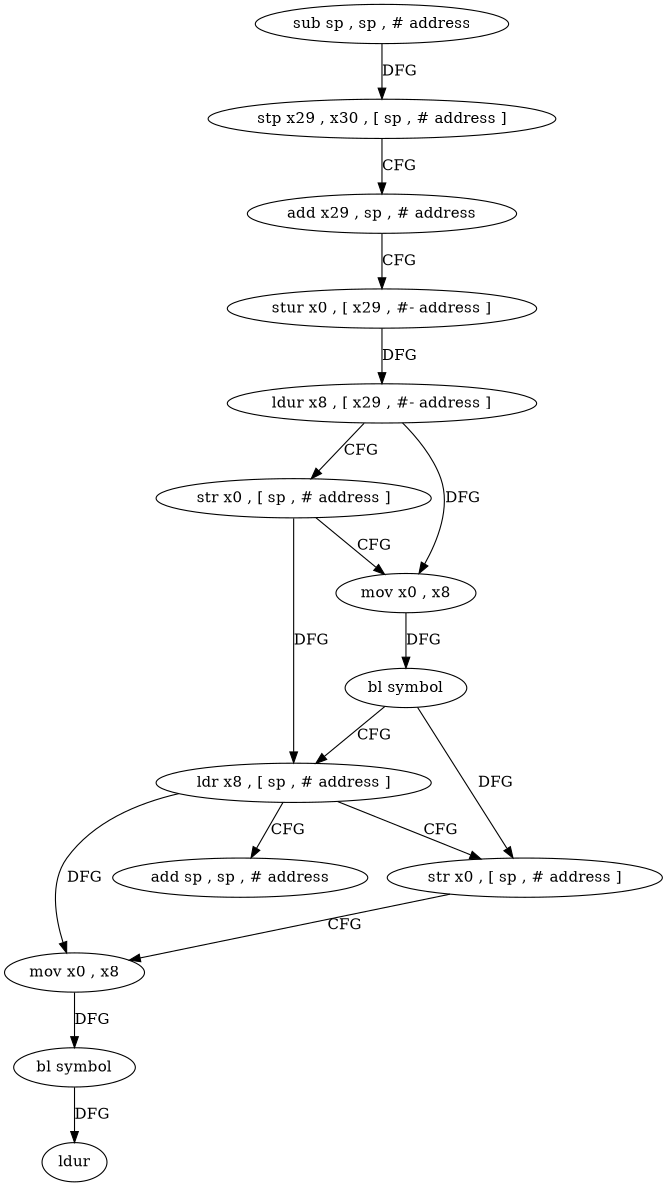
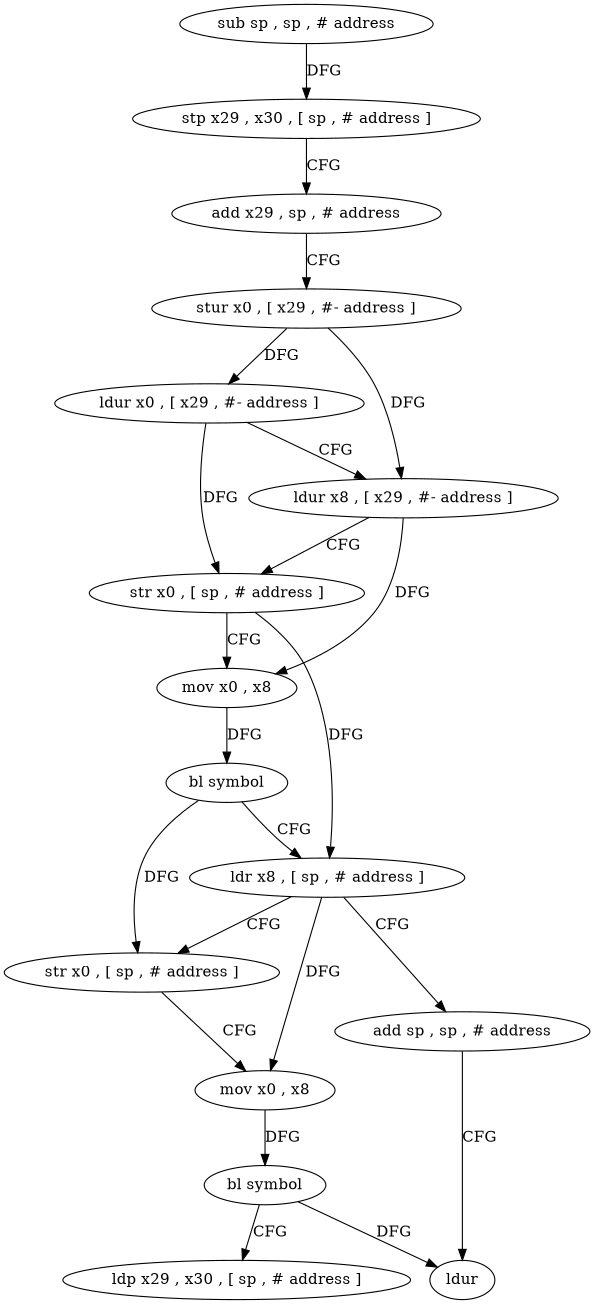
none -> (209, 403)
none -> (462, 1150)
none -> (237, 1280)
